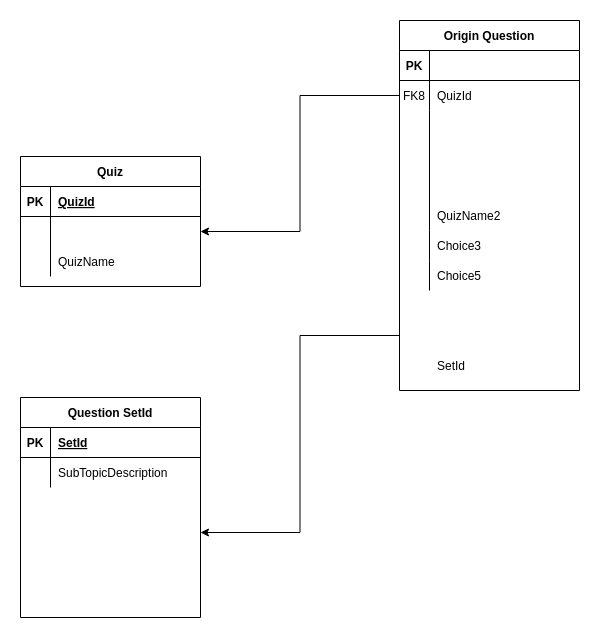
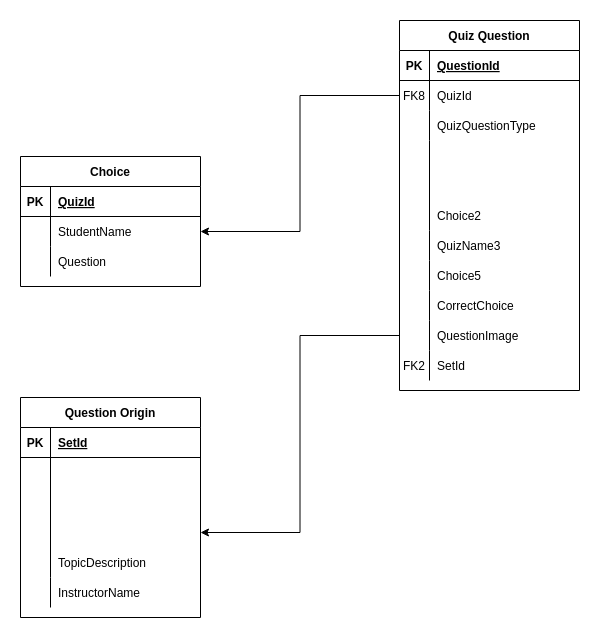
(489, 36) -> (489, 36)
none -> (505, 66)
none -> (505, 126)
(110, 172) -> (110, 172)
(466, 216) -> (459, 216)
none -> (126, 232)
(459, 246) -> (466, 246)
(83, 262) -> (83, 262)
none -> (505, 306)
none -> (505, 336)
none -> (415, 366)
(110, 413) -> (110, 413)
(126, 473) -> none
none -> (126, 563)
none -> (126, 593)
